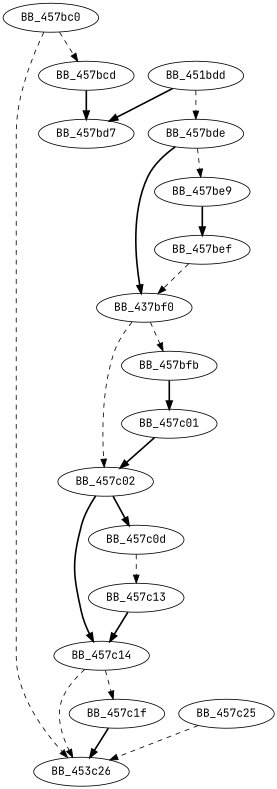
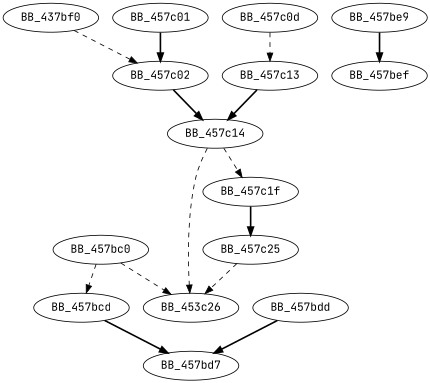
(196, 76) -> (301, 308)
(196, 134) -> none
(176, 276) -> none
(169, 366) -> none
(119, 507) -> none
(101, 739) -> (251, 217)
